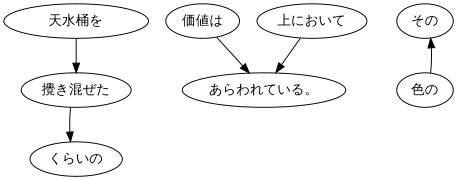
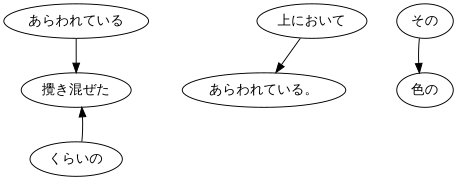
(76, 21) -> (76, 21)
(203, 21) -> none
(431, 61) -> (419, 51)
(70, 120) -> (83, 129)
